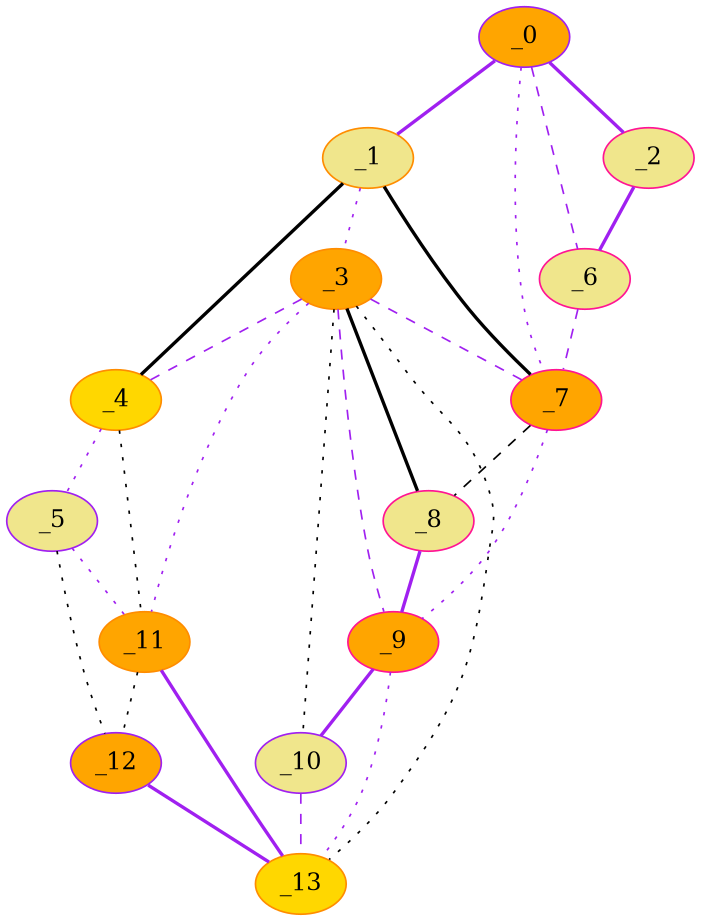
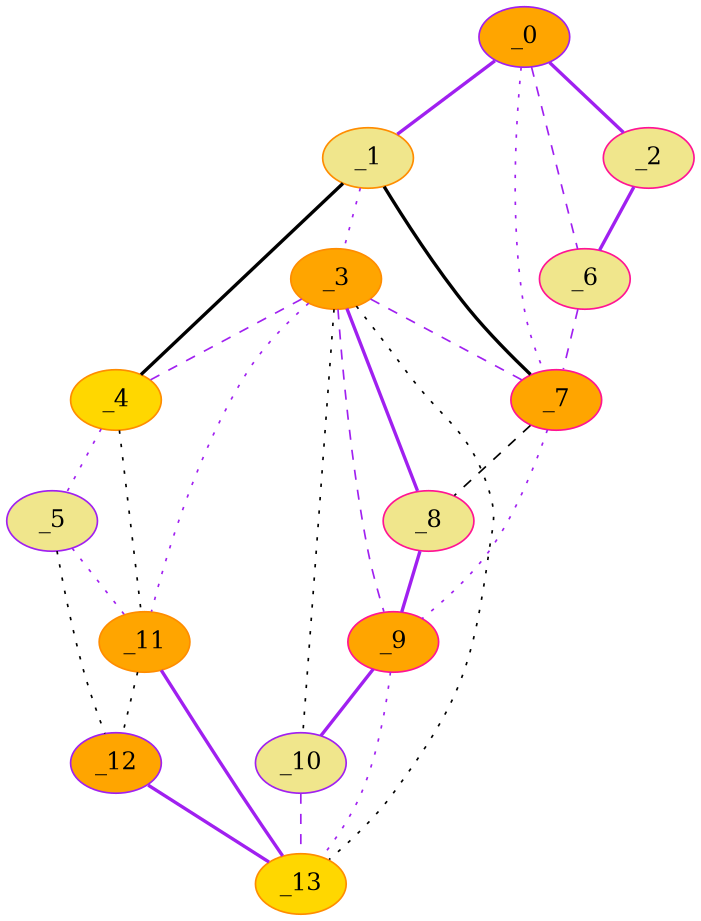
(382, 400) -> (382, 400)
